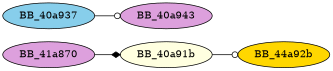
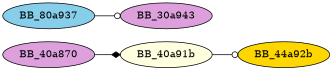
(49, 16) -> (49, 16)
(166, 16) -> (166, 16)
(49, 55) -> (49, 55)
